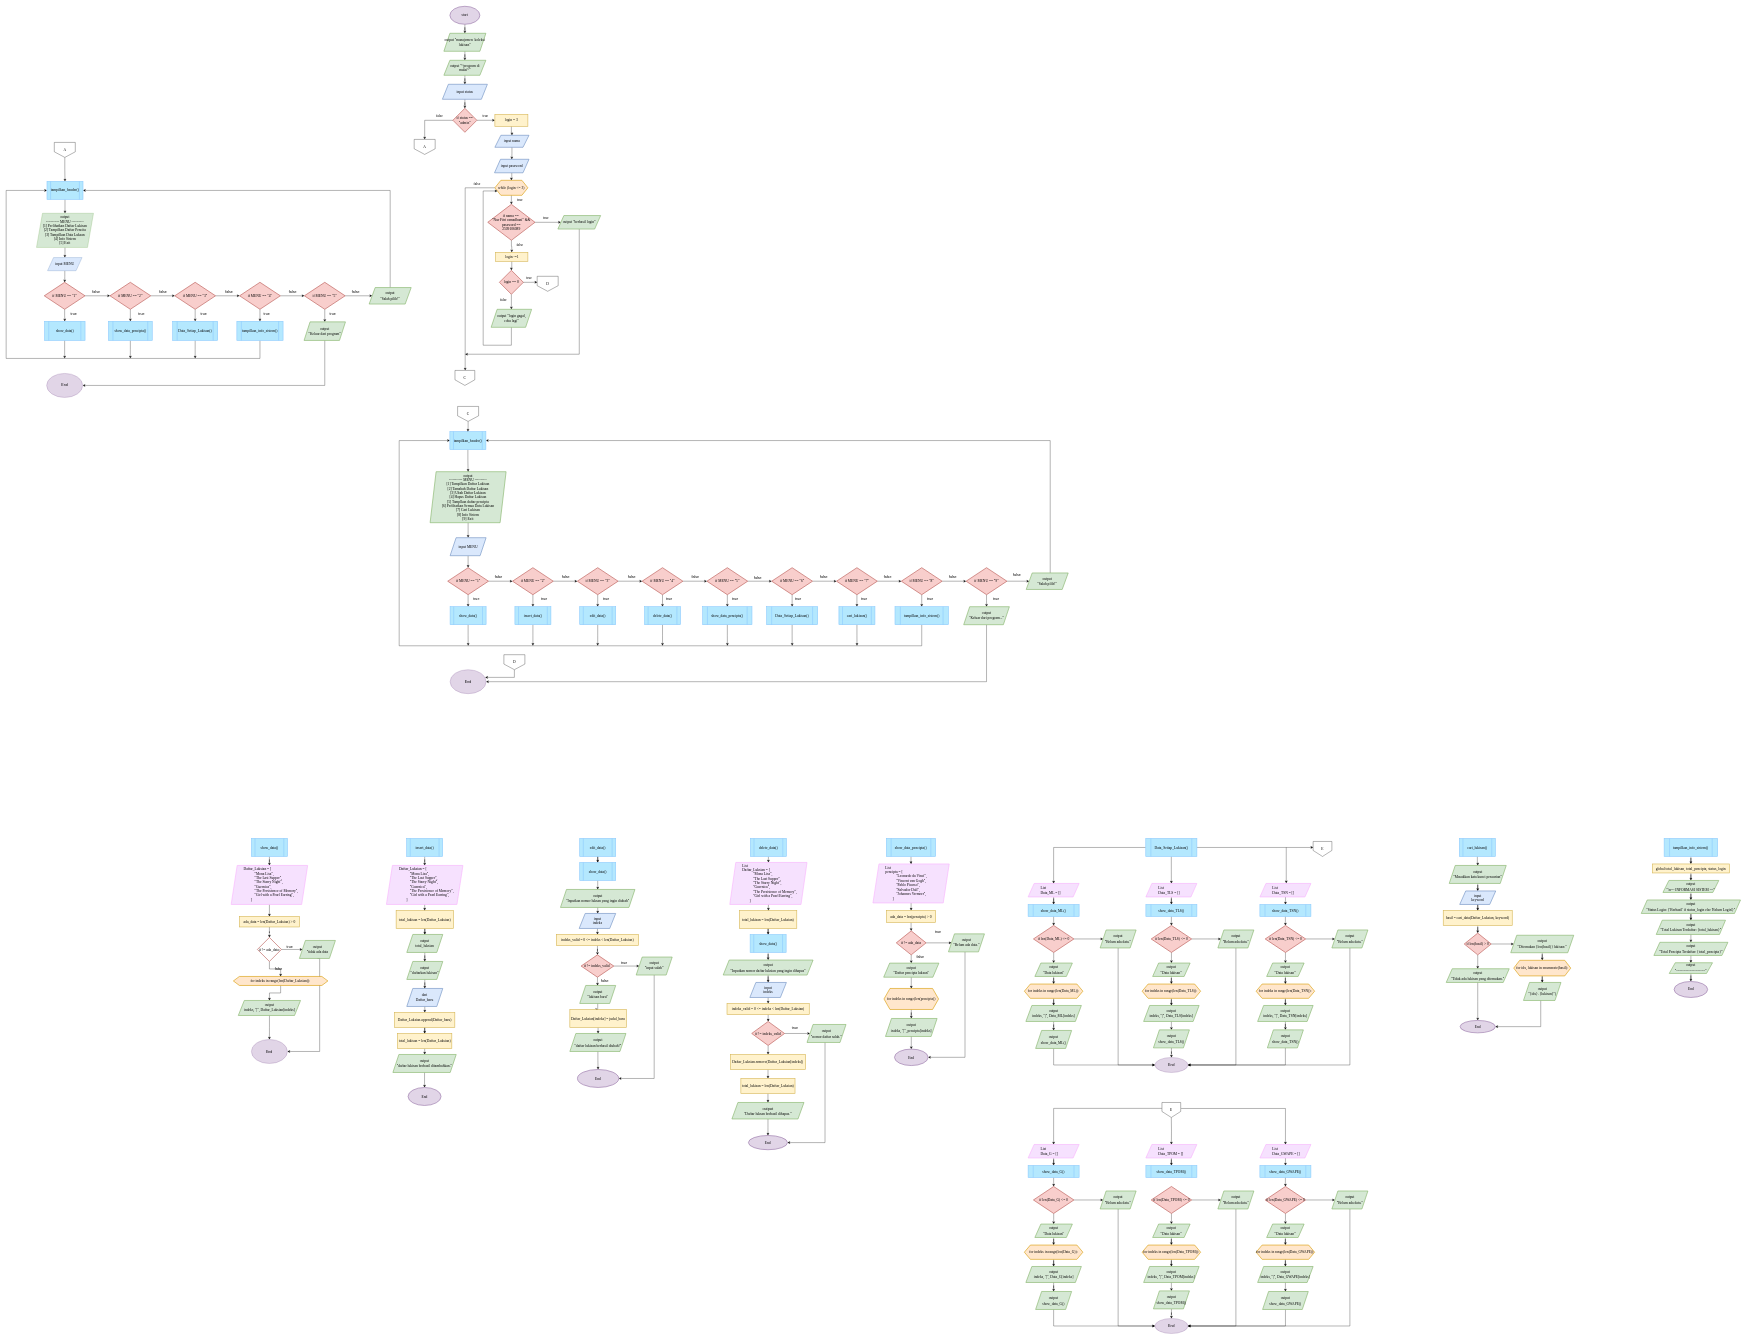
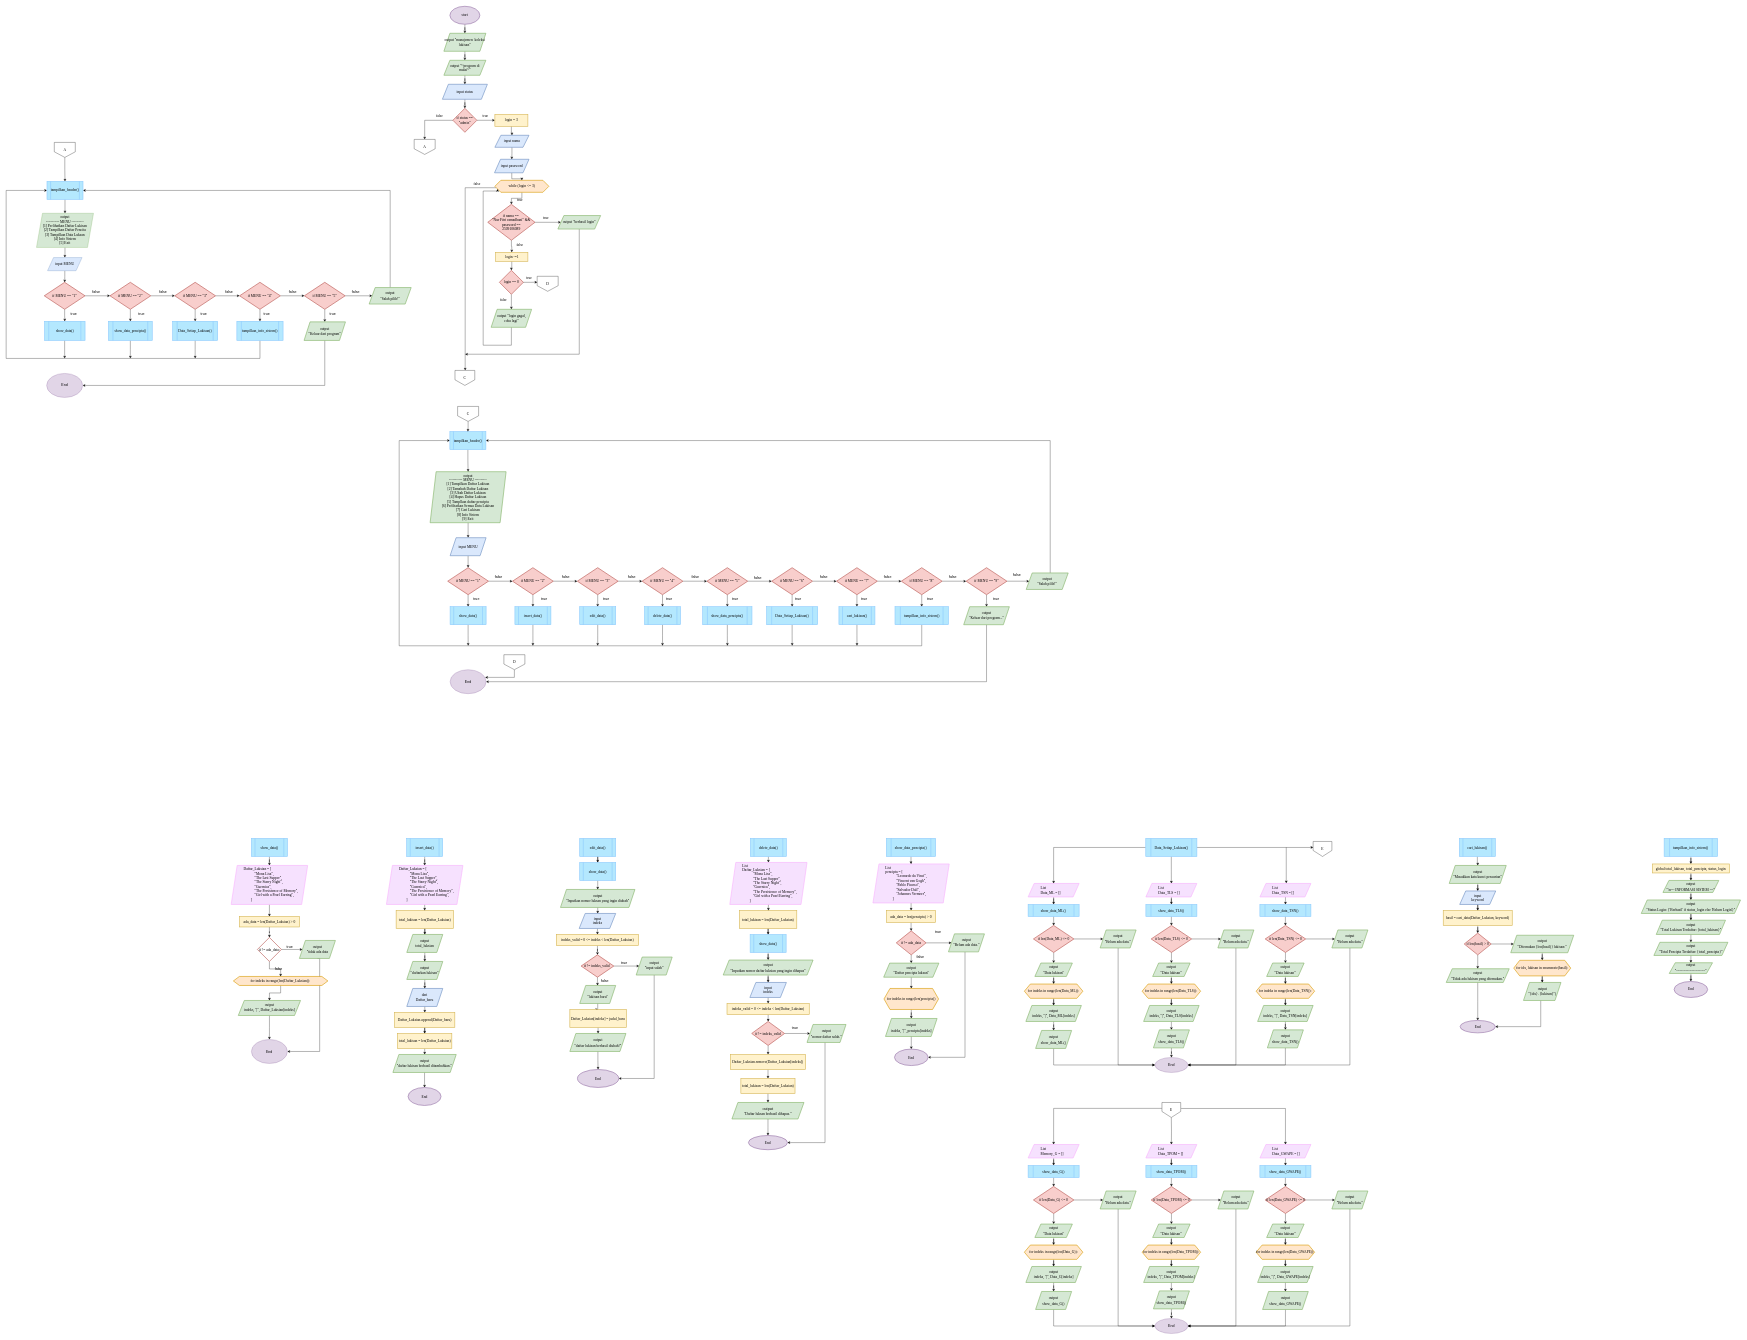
(511, 188) -> (522, 186)
(1039, 1151) -> (1041, 1151)
none -> (1171, 1183)
